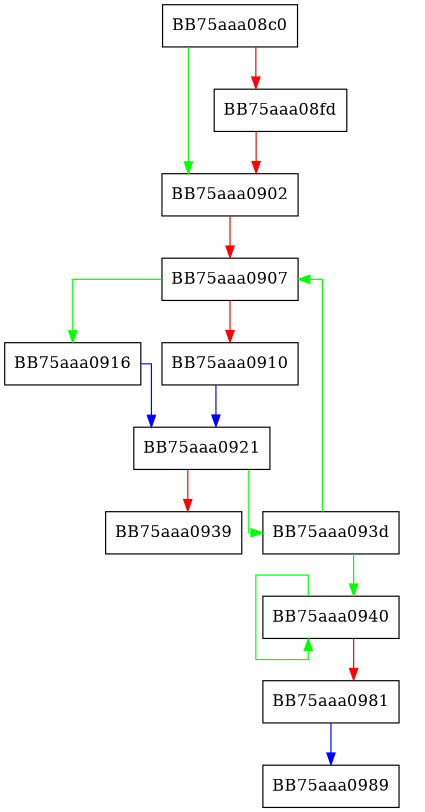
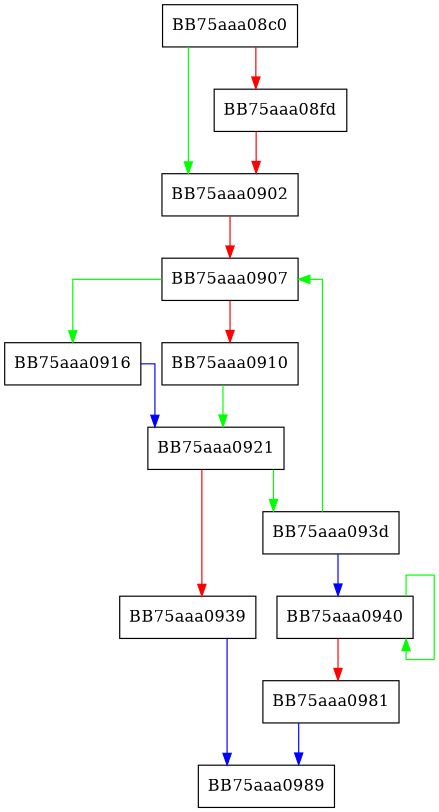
(216, 400) -> (223, 400)
(354, 569) -> (338, 569)
none -> (227, 696)
